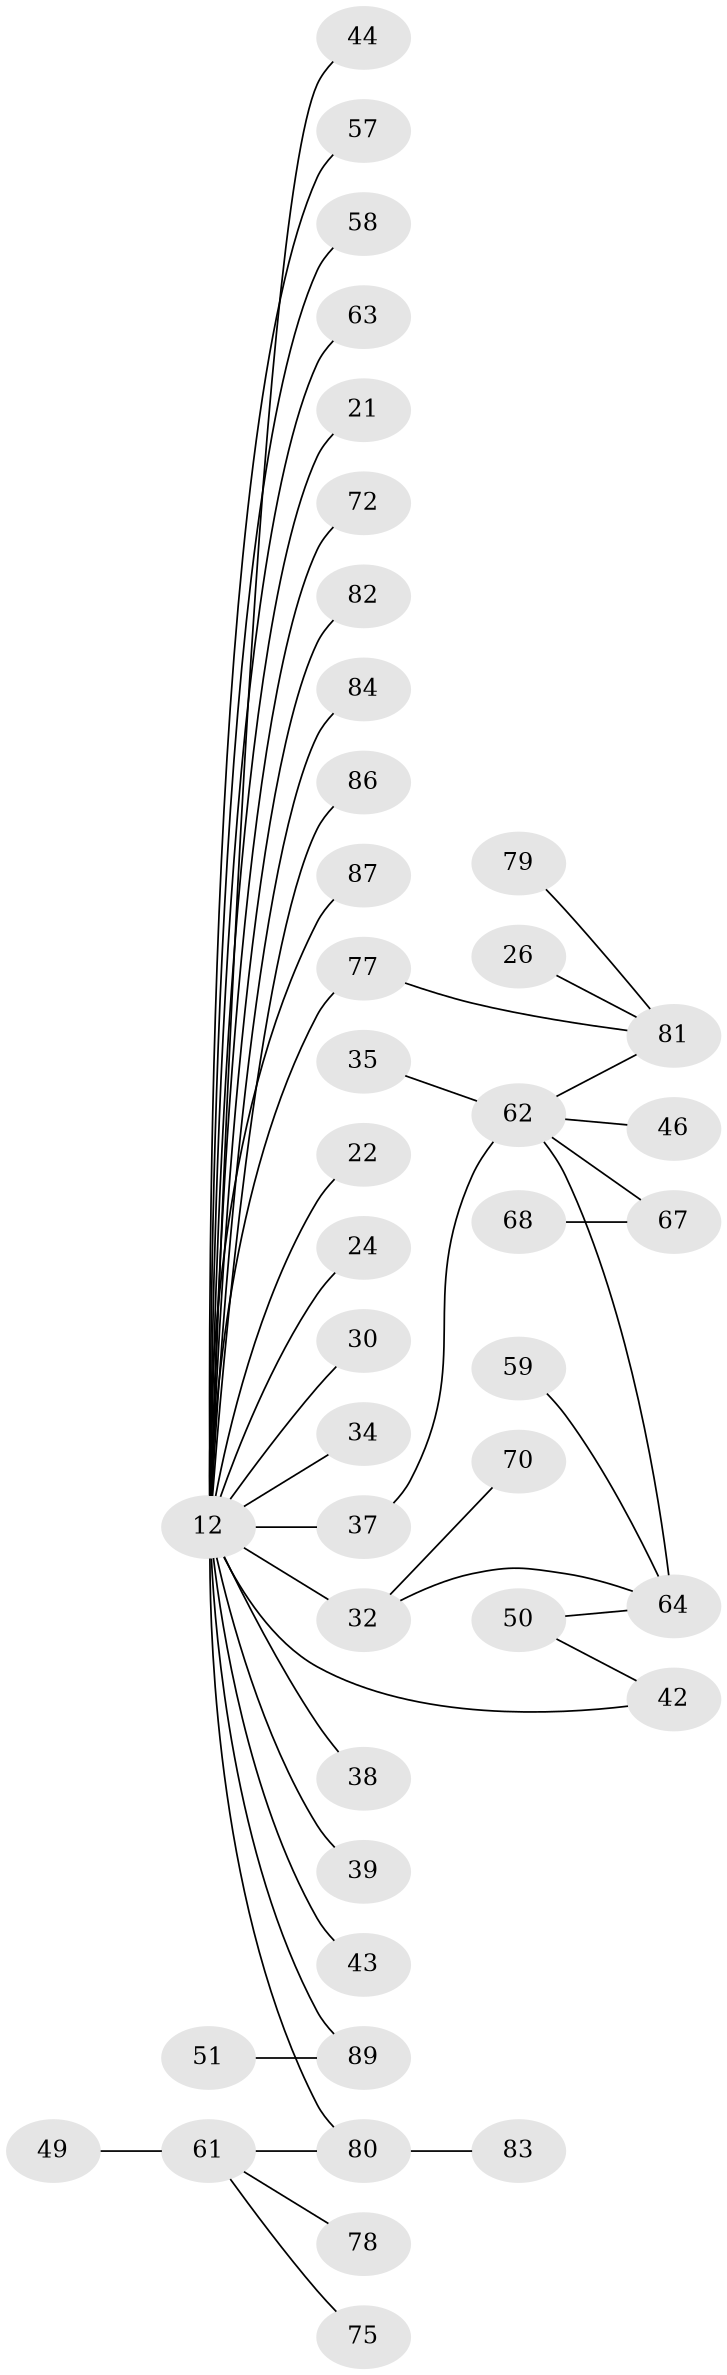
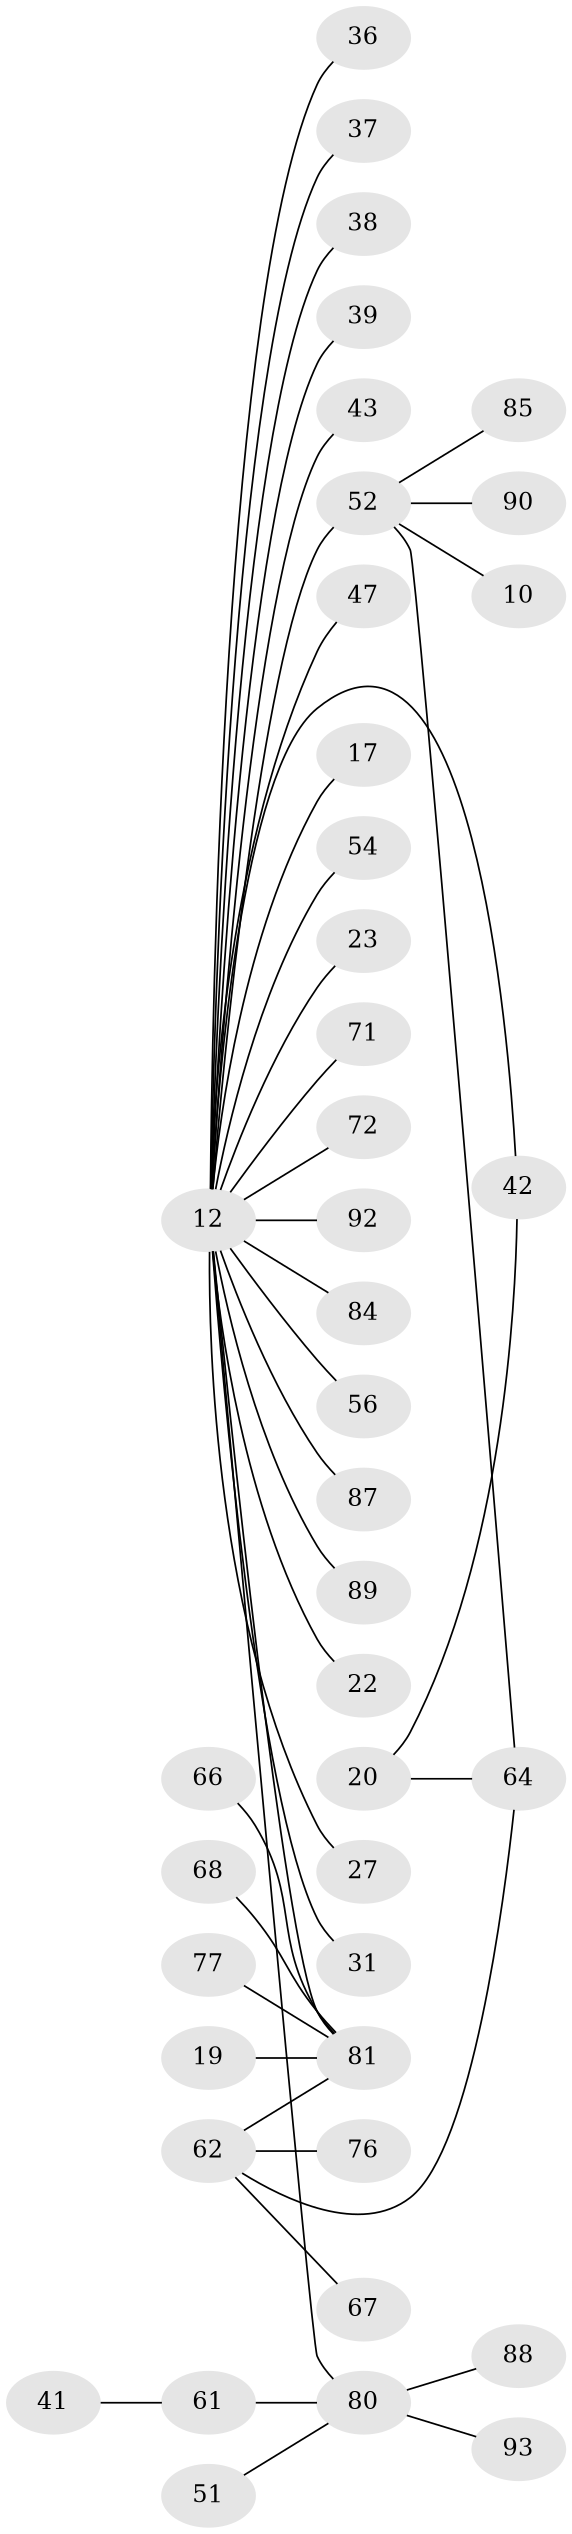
(364, 38) -> (364, 596)
(364, 131) -> (364, 755)
(364, 224) -> (364, 848)
(364, 317) -> (364, 941)
(364, 410) -> (364, 1034)
none -> (519, 410)
none -> (519, 503)
(364, 596) -> (364, 1220)
(364, 783) -> (364, 1406)
(519, 864) -> (209, 2058)
(519, 957) -> (209, 1779)
(364, 1062) -> none
(674, 1129) -> (364, 2151)
(254, 1185) -> (257, 1647)
(597, 1222) -> (263, 1929)
(364, 1248) -> (364, 1872)
(444, 1323) -> none
(364, 1341) -> (364, 1965)
(519, 1369) -> none
(364, 1434) -> (364, 38)
(519, 1462) -> (519, 596)
(364, 1620) -> (364, 503)
(519, 1620) -> (364, 1779)
(285, 2058) -> (286, 2449)
(53, 2151) -> (53, 2403)
(519, 2151) -> (519, 2449)
(364, 2244) -> none
(364, 2337) -> none
none -> (519, 2356)
